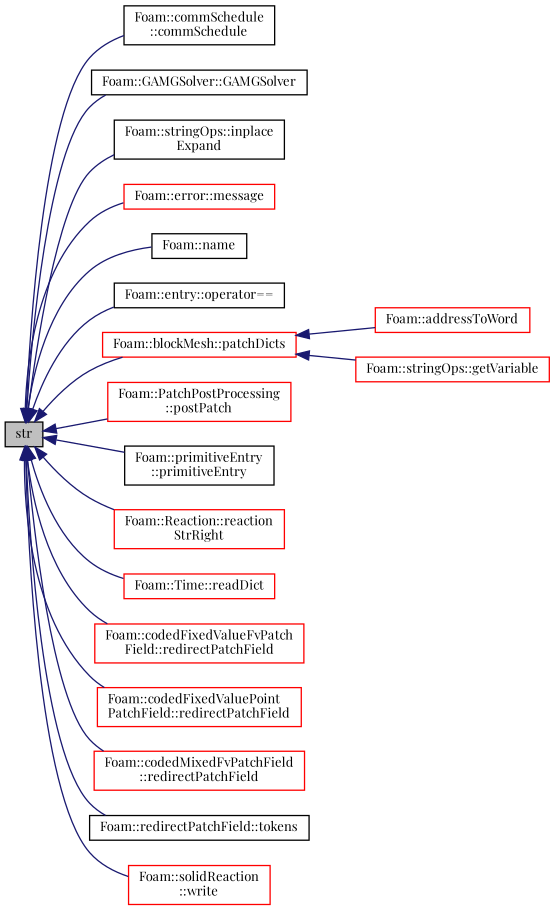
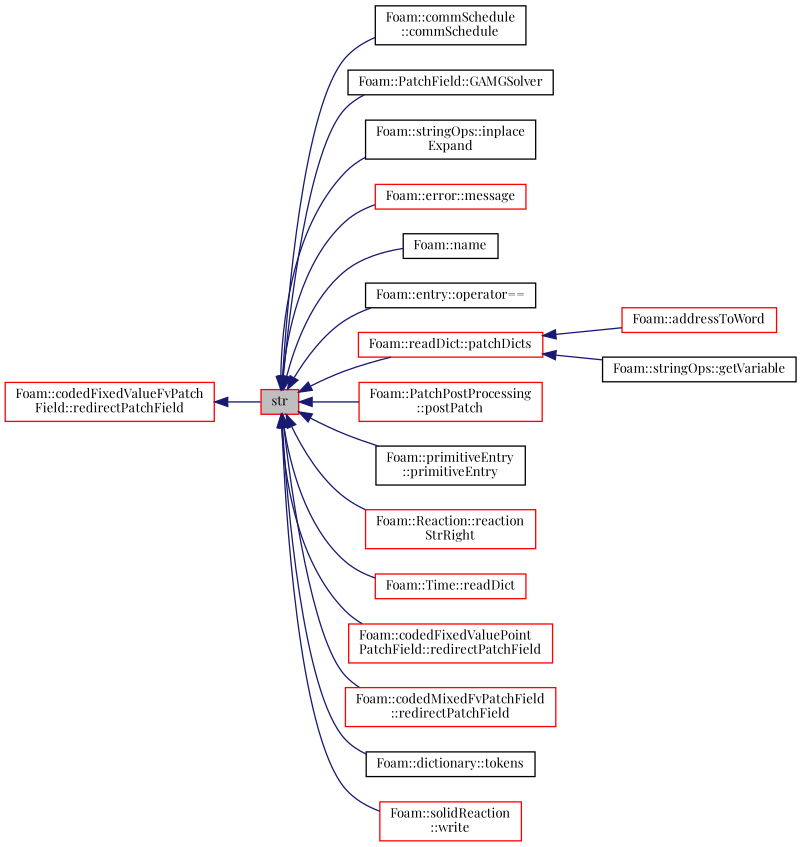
(199, 82) -> (451, 82)
(199, 345) -> (451, 345)
(453, 369) -> (699, 369)
(24, 434) -> (280, 402)
(51, 551) -> (244, 402)
(199, 828) -> (451, 764)
